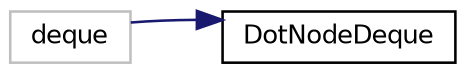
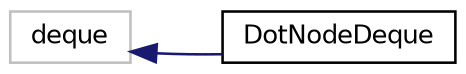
(164, 21) -> (190, 54)
